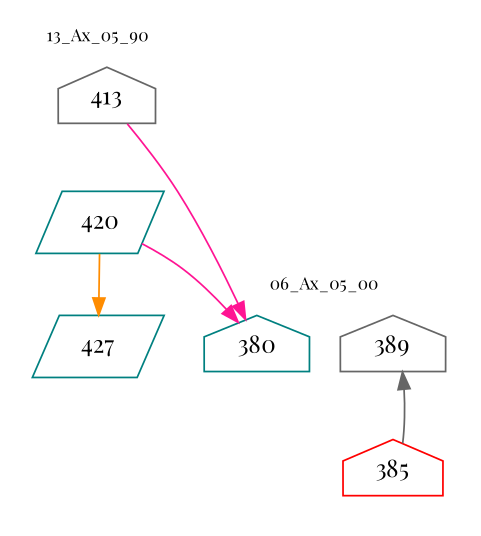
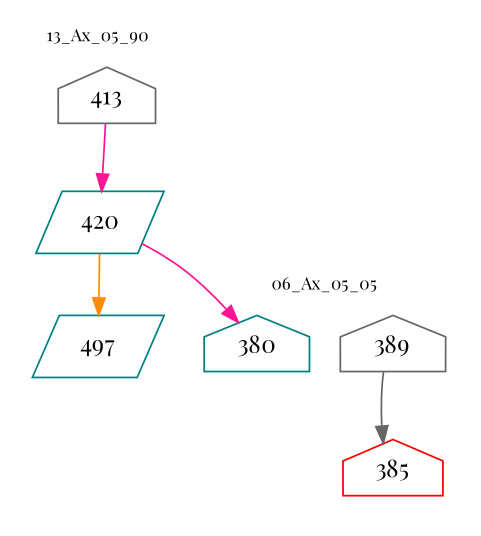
(189, 210) -> (104, 149)
(325, 285) -> (325, 285)
(98, 346) -> (98, 346)
(405, 416) -> (381, 399)
